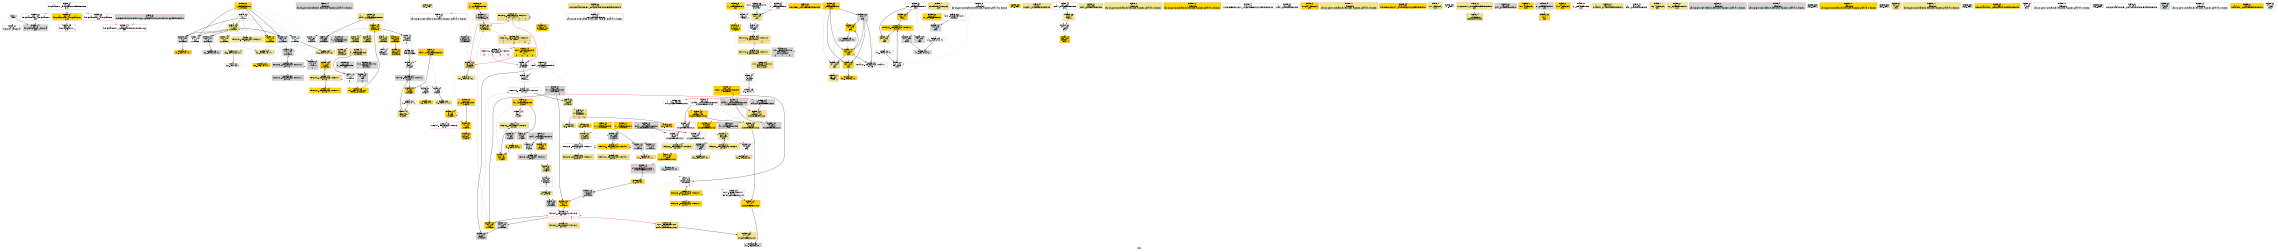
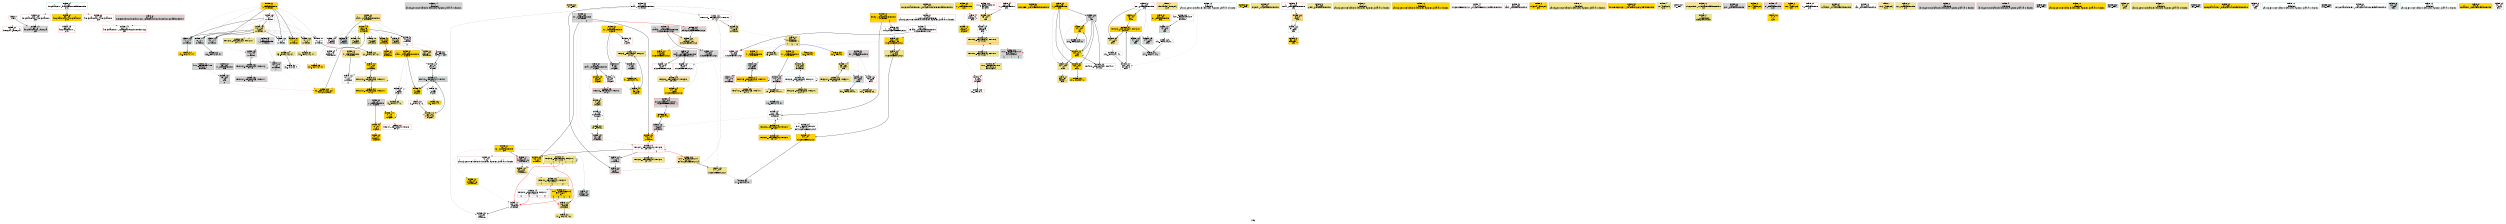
(297, 29) -> (292, 21)
(524, 84) -> (676, 11)
(466, 102) -> (376, 103)
